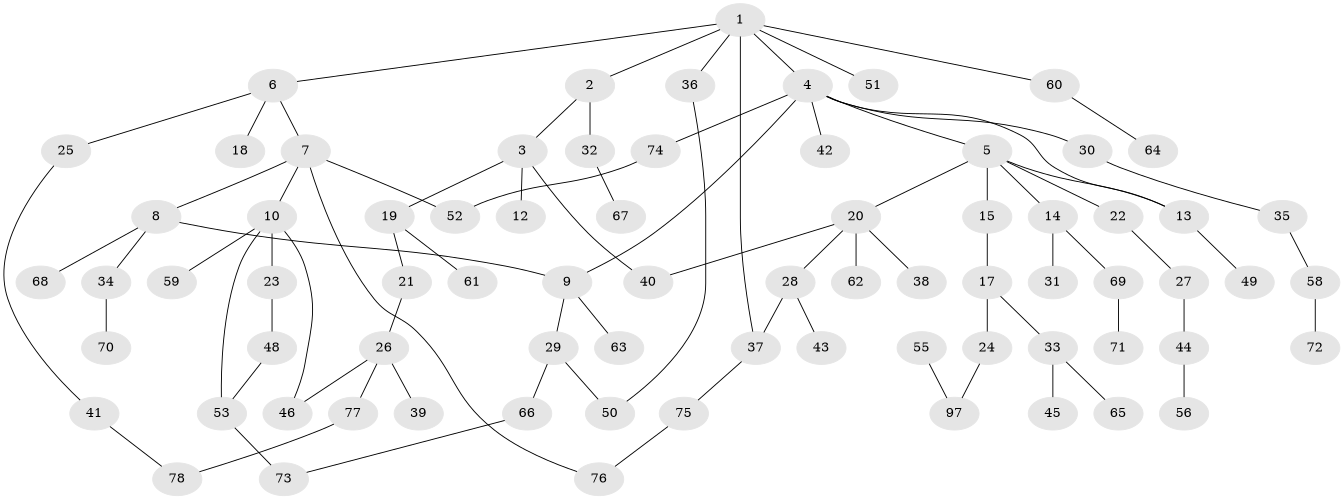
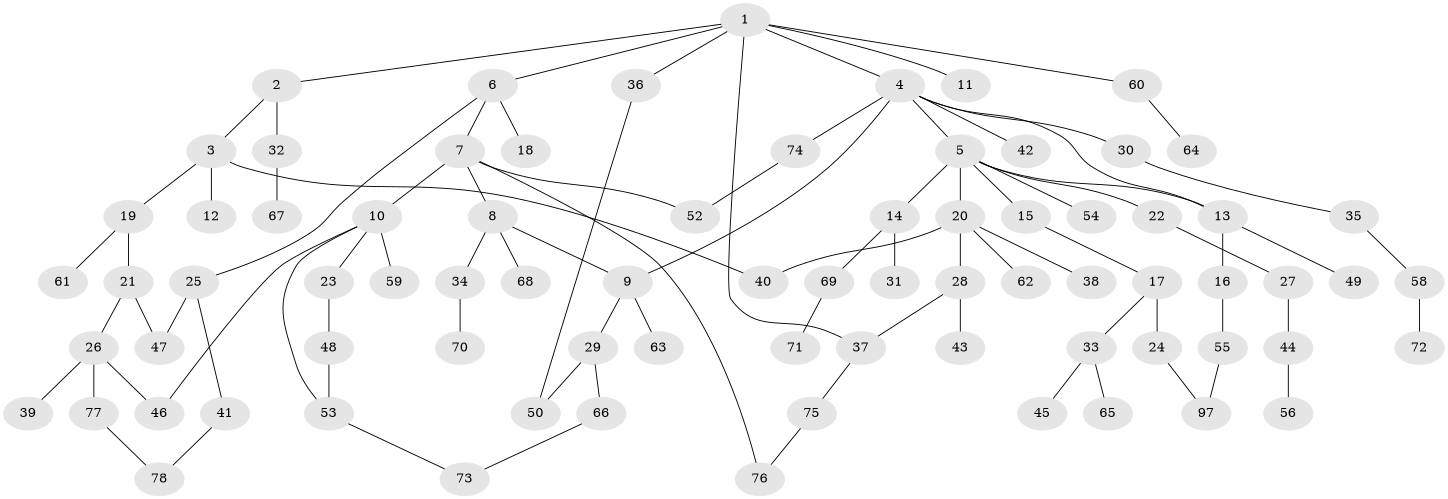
(873, 86) -> (966, 86)
none -> (1092, 217)
none -> (1223, 282)
none -> (159, 348)
